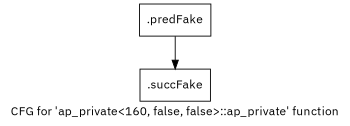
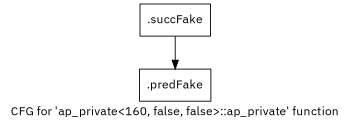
(175, 48) -> (175, 48)
